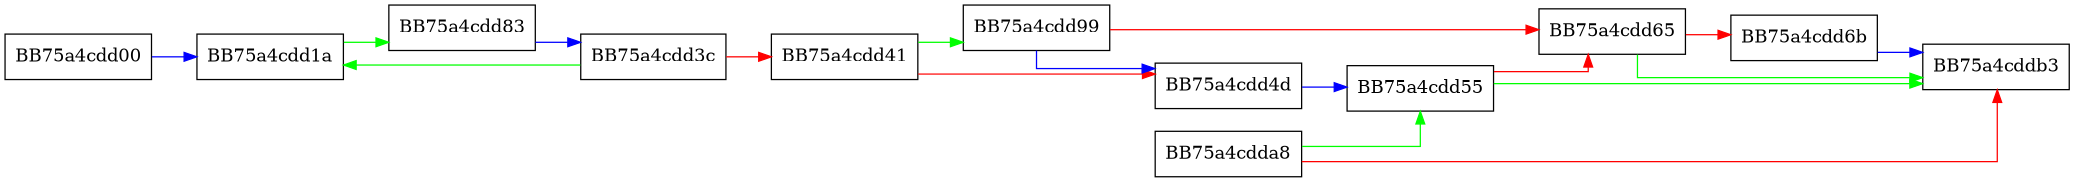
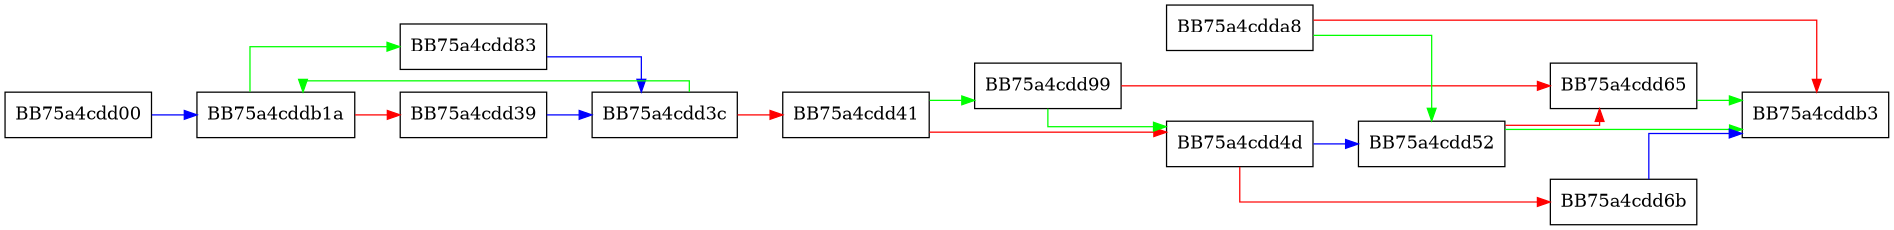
(1702, 35) -> (1371, 202)
(270, 57) -> (276, 115)
(1080, 69) -> (1092, 127)
(1420, 88) -> (1432, 144)
none -> (473, 115)
